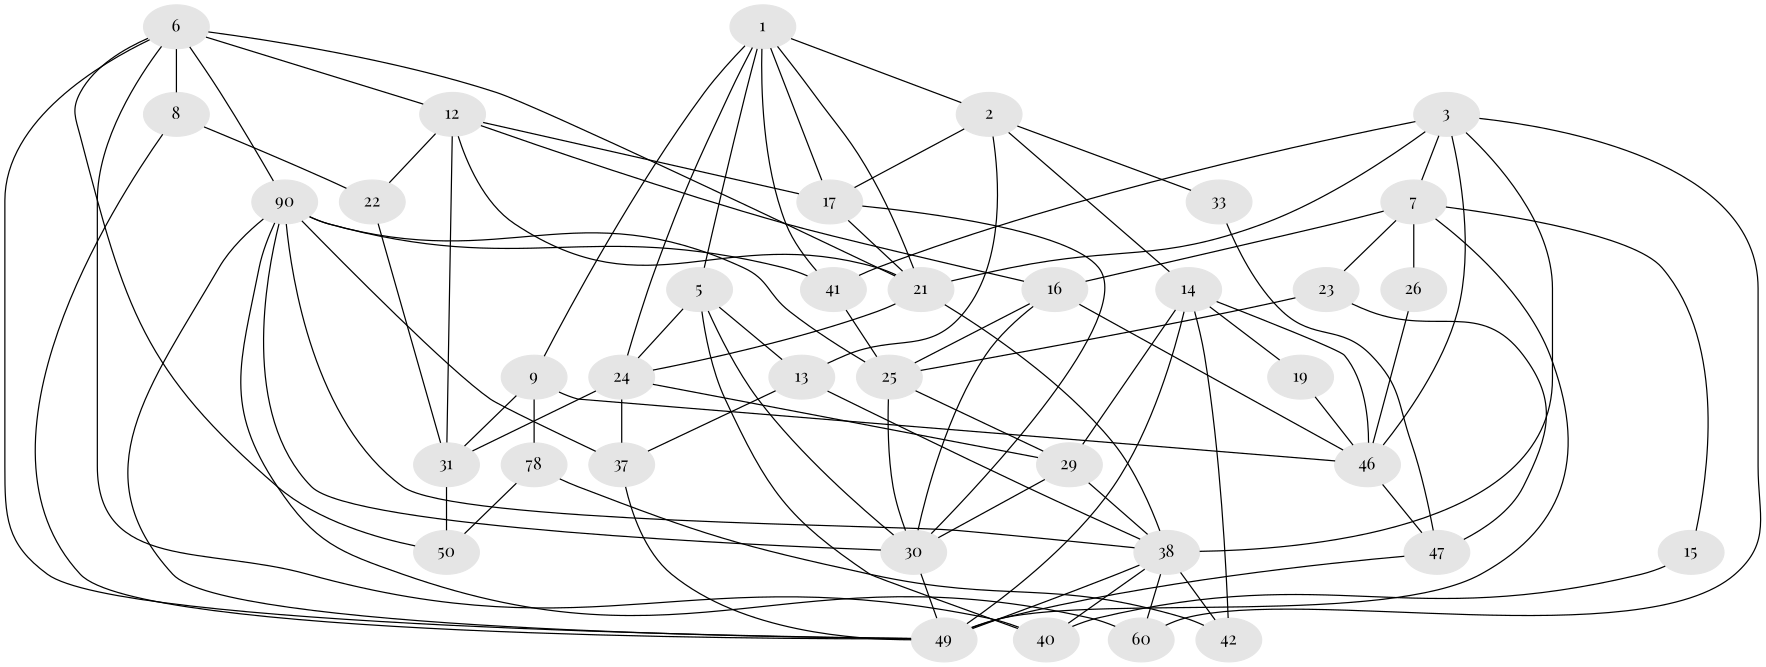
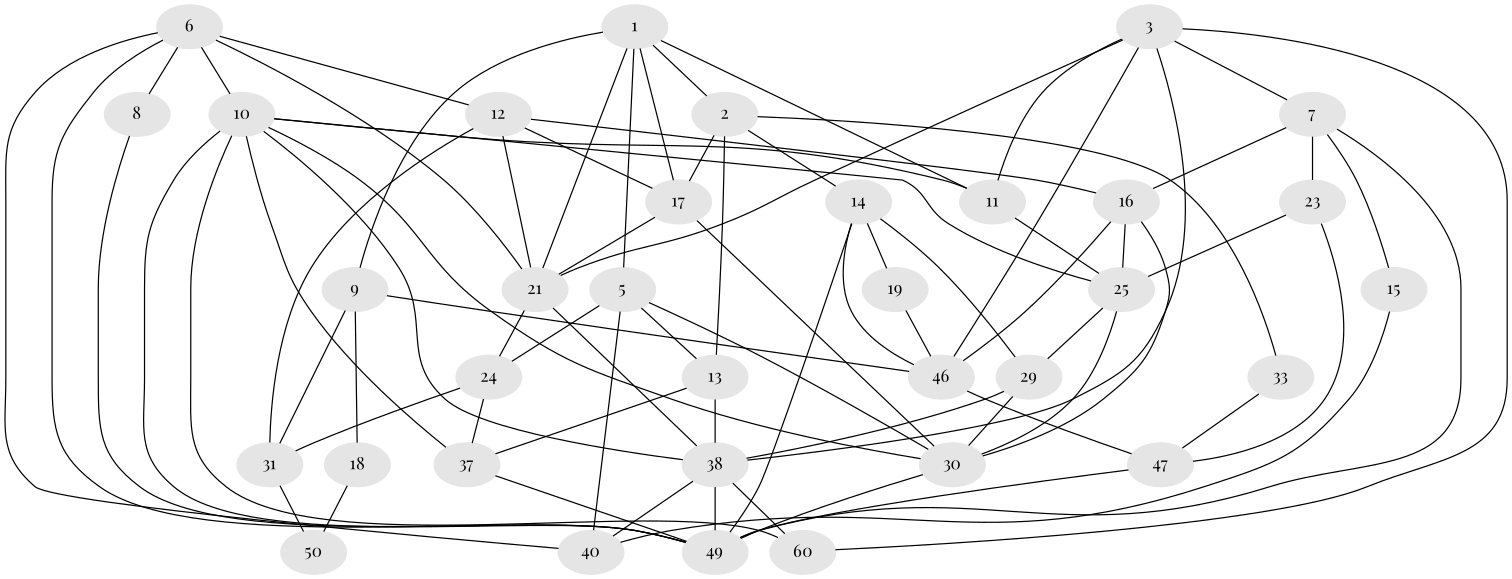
(285, 202) -> (242, 114)
(372, 202) -> none
(679, 206) -> none
(833, 290) -> (993, 202)
(1414, 290) -> none
(149, 339) -> none
(778, 408) -> none
(534, 465) -> (357, 465)
(1229, 640) -> none
